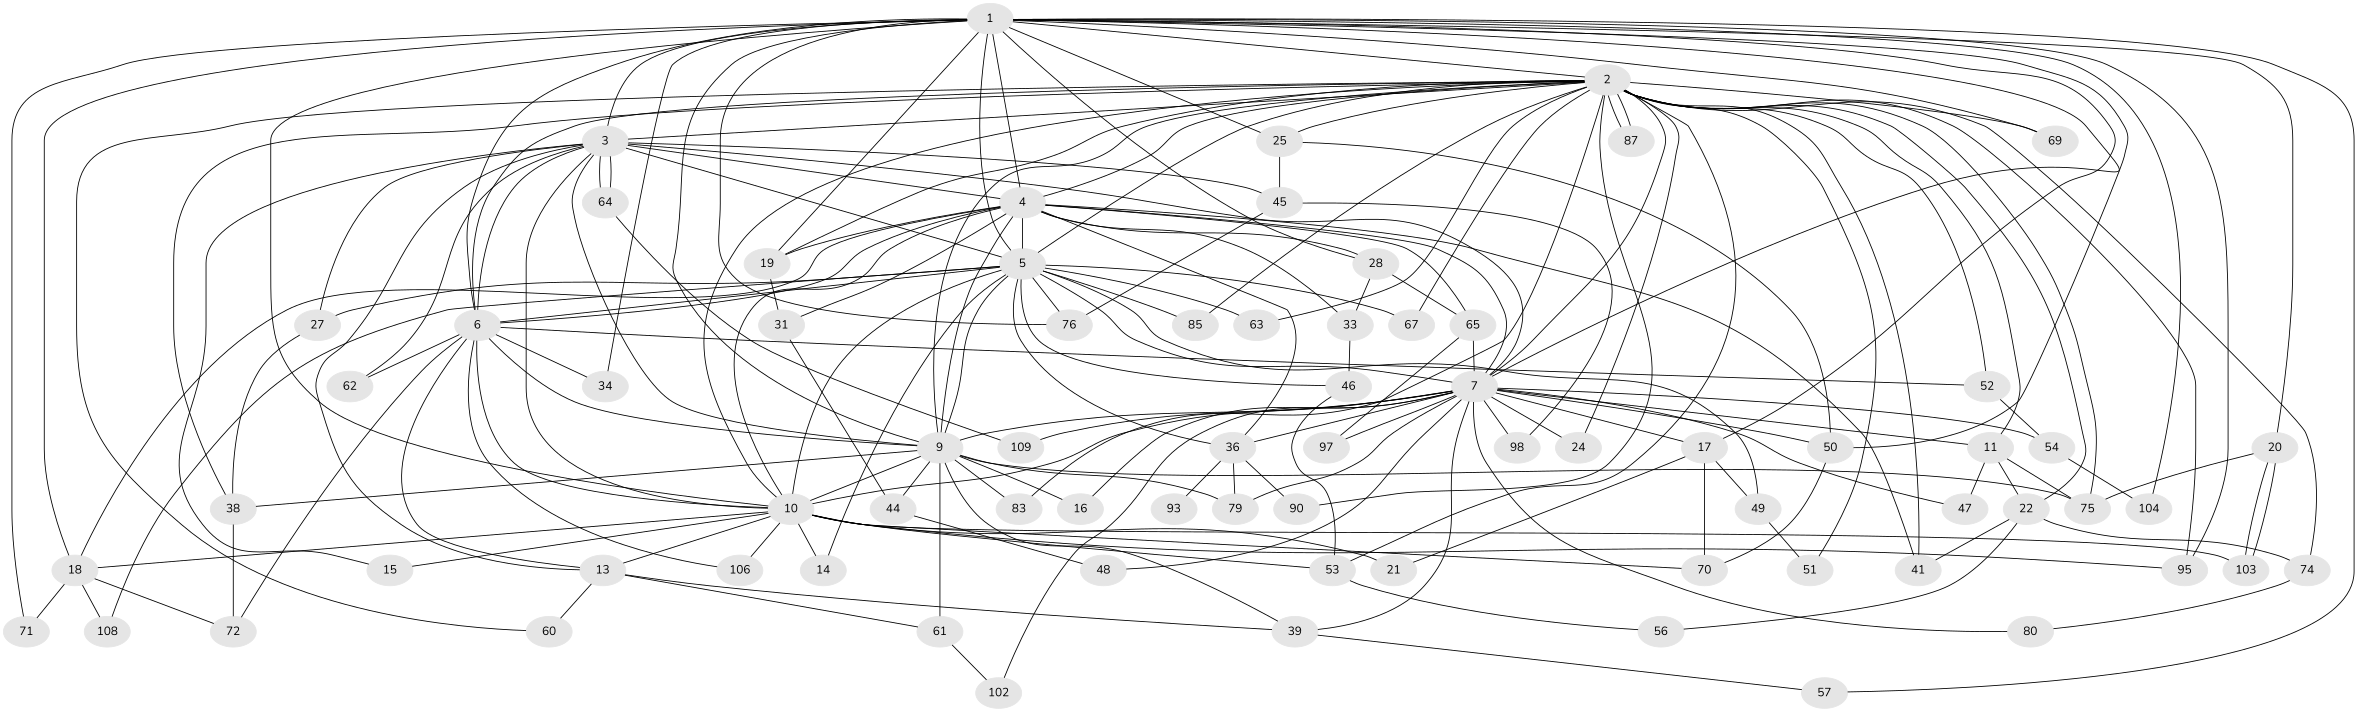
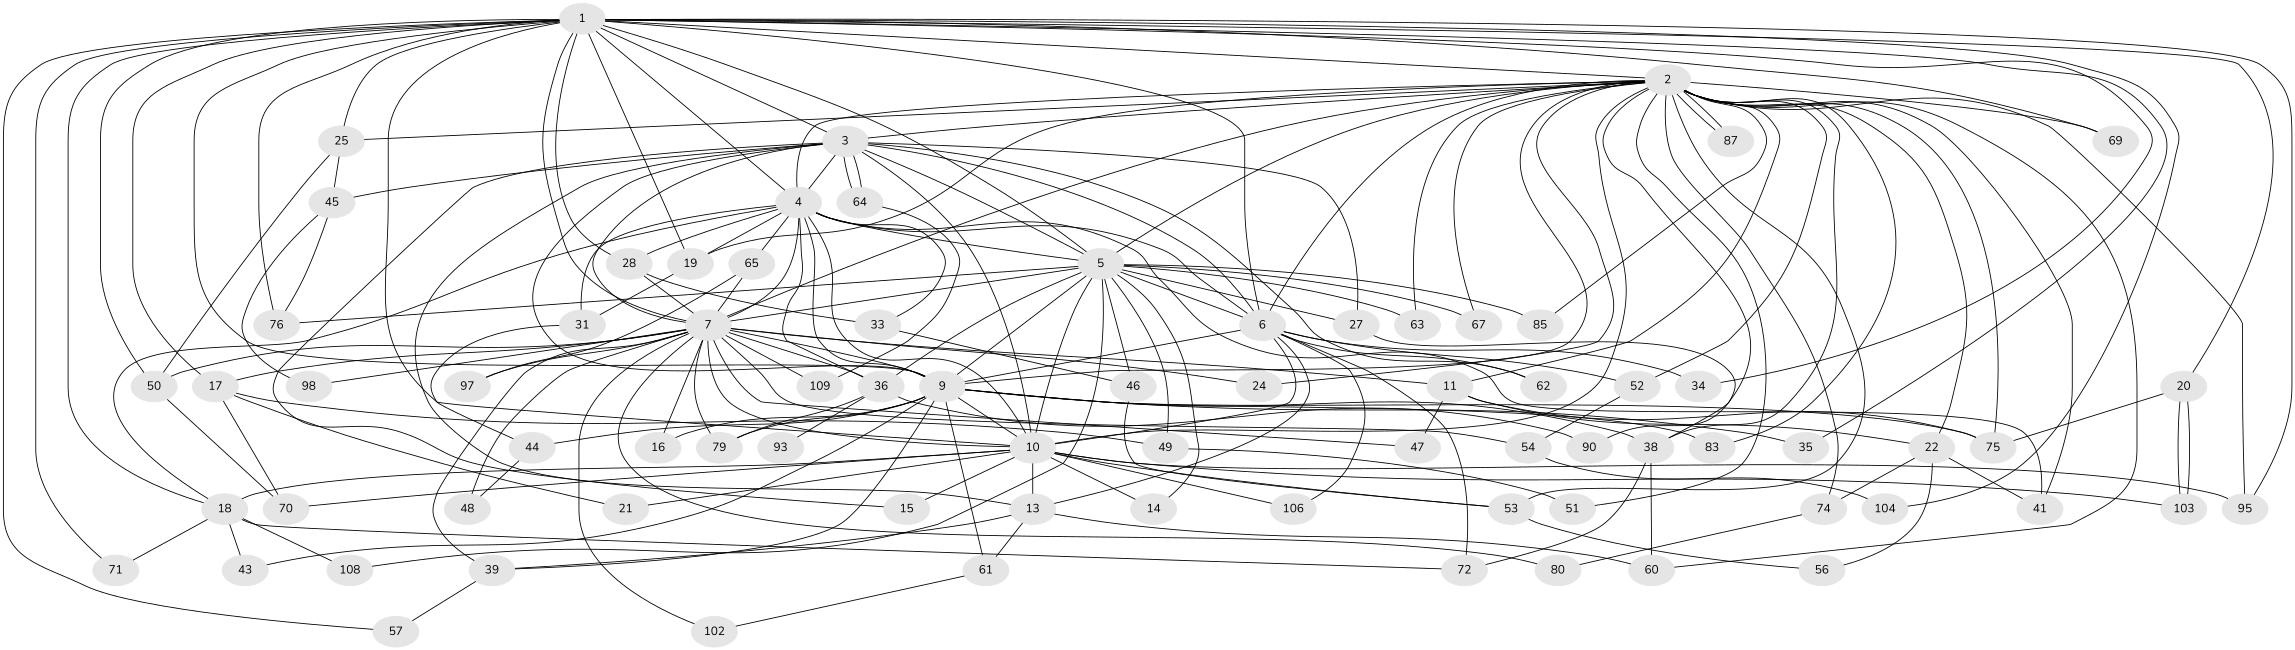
(1423, 294) -> (664, 291)
none -> (1806, 448)
none -> (1651, 509)
none -> (245, 570)
